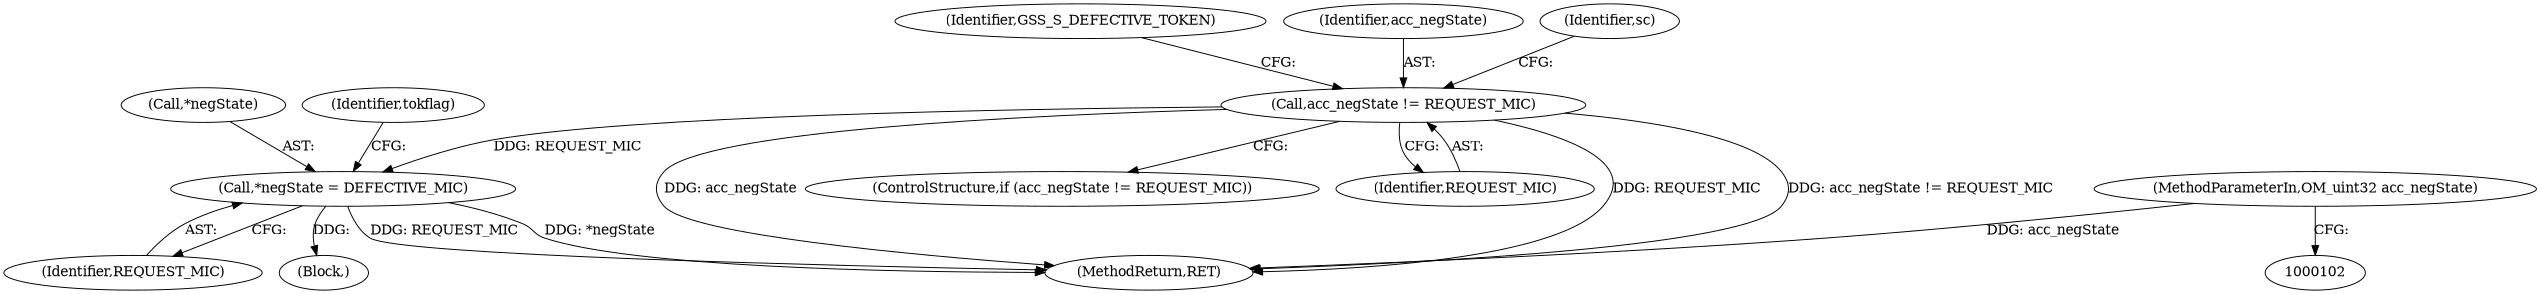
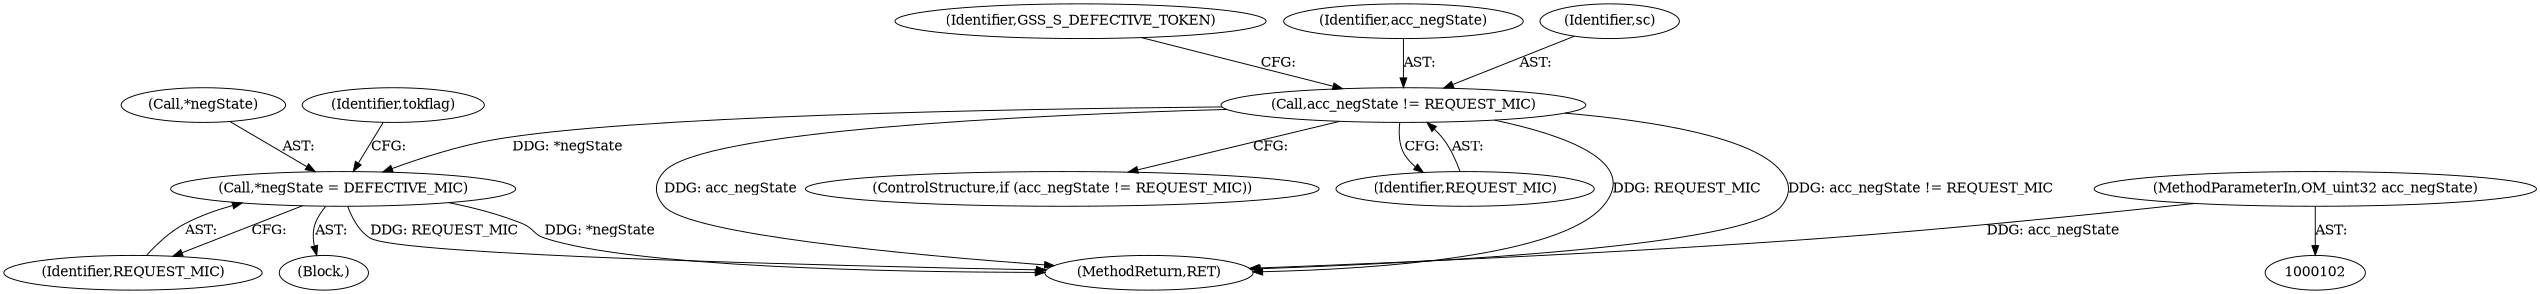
(1538, 63) -> (1538, 63)
(568, 147) -> (568, 147)
(334, 231) -> (334, 231)
(2334, 231) -> (2334, 231)
